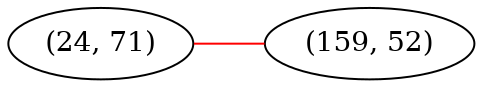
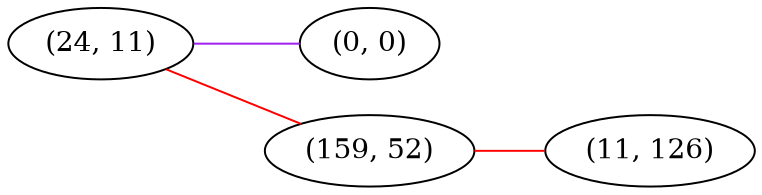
(101, 44) -> (101, 44)
none -> (370, 44)
none -> (650, 151)
